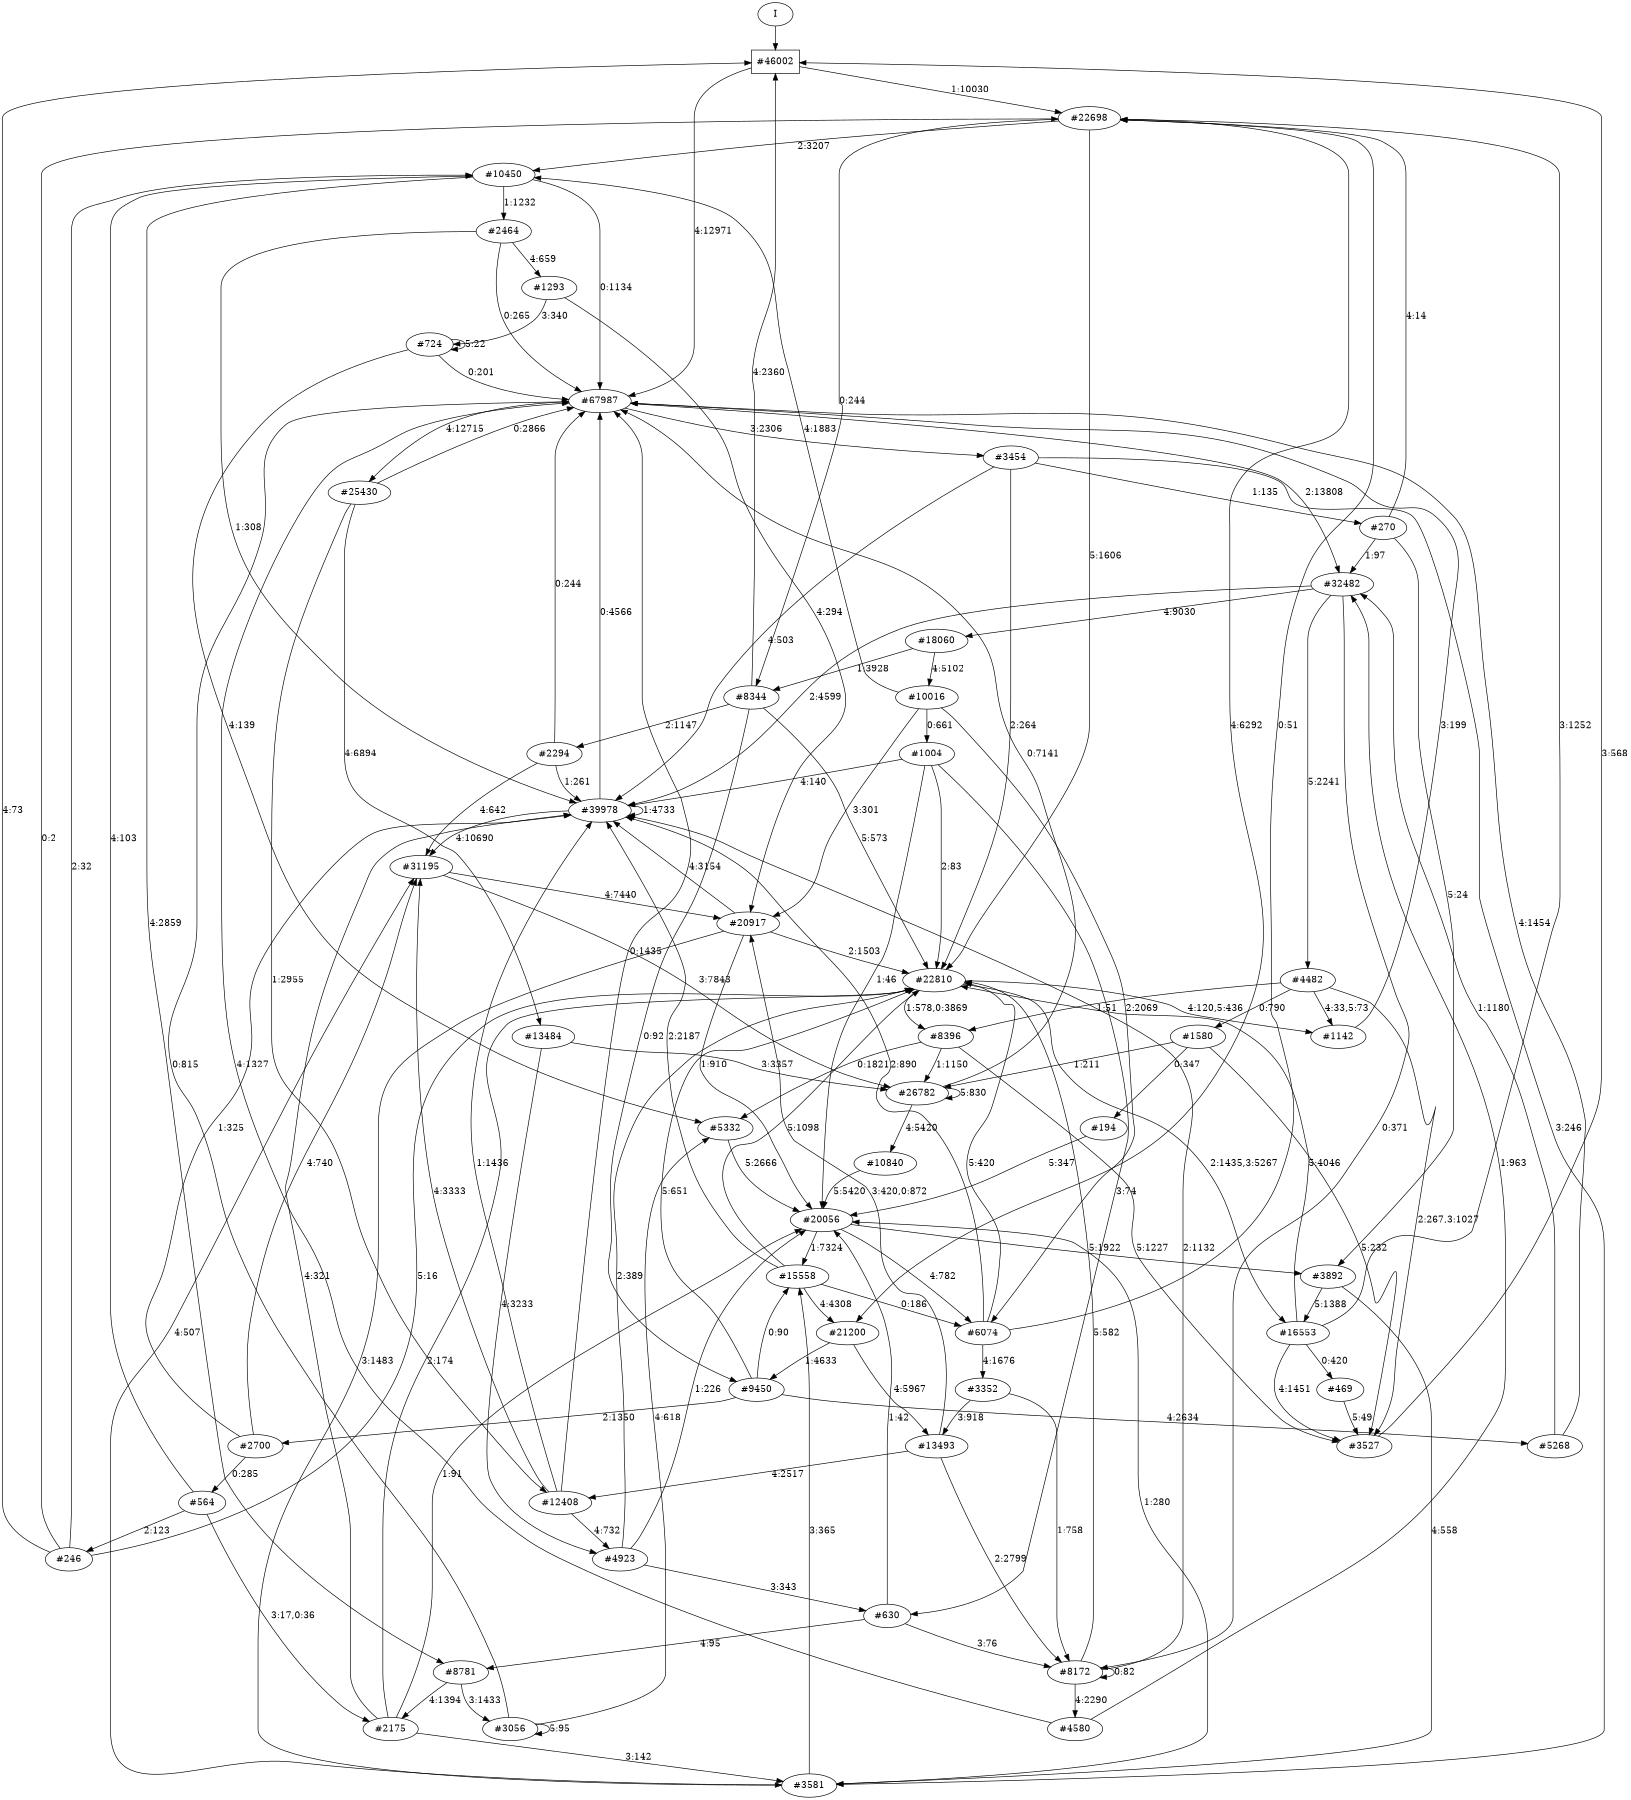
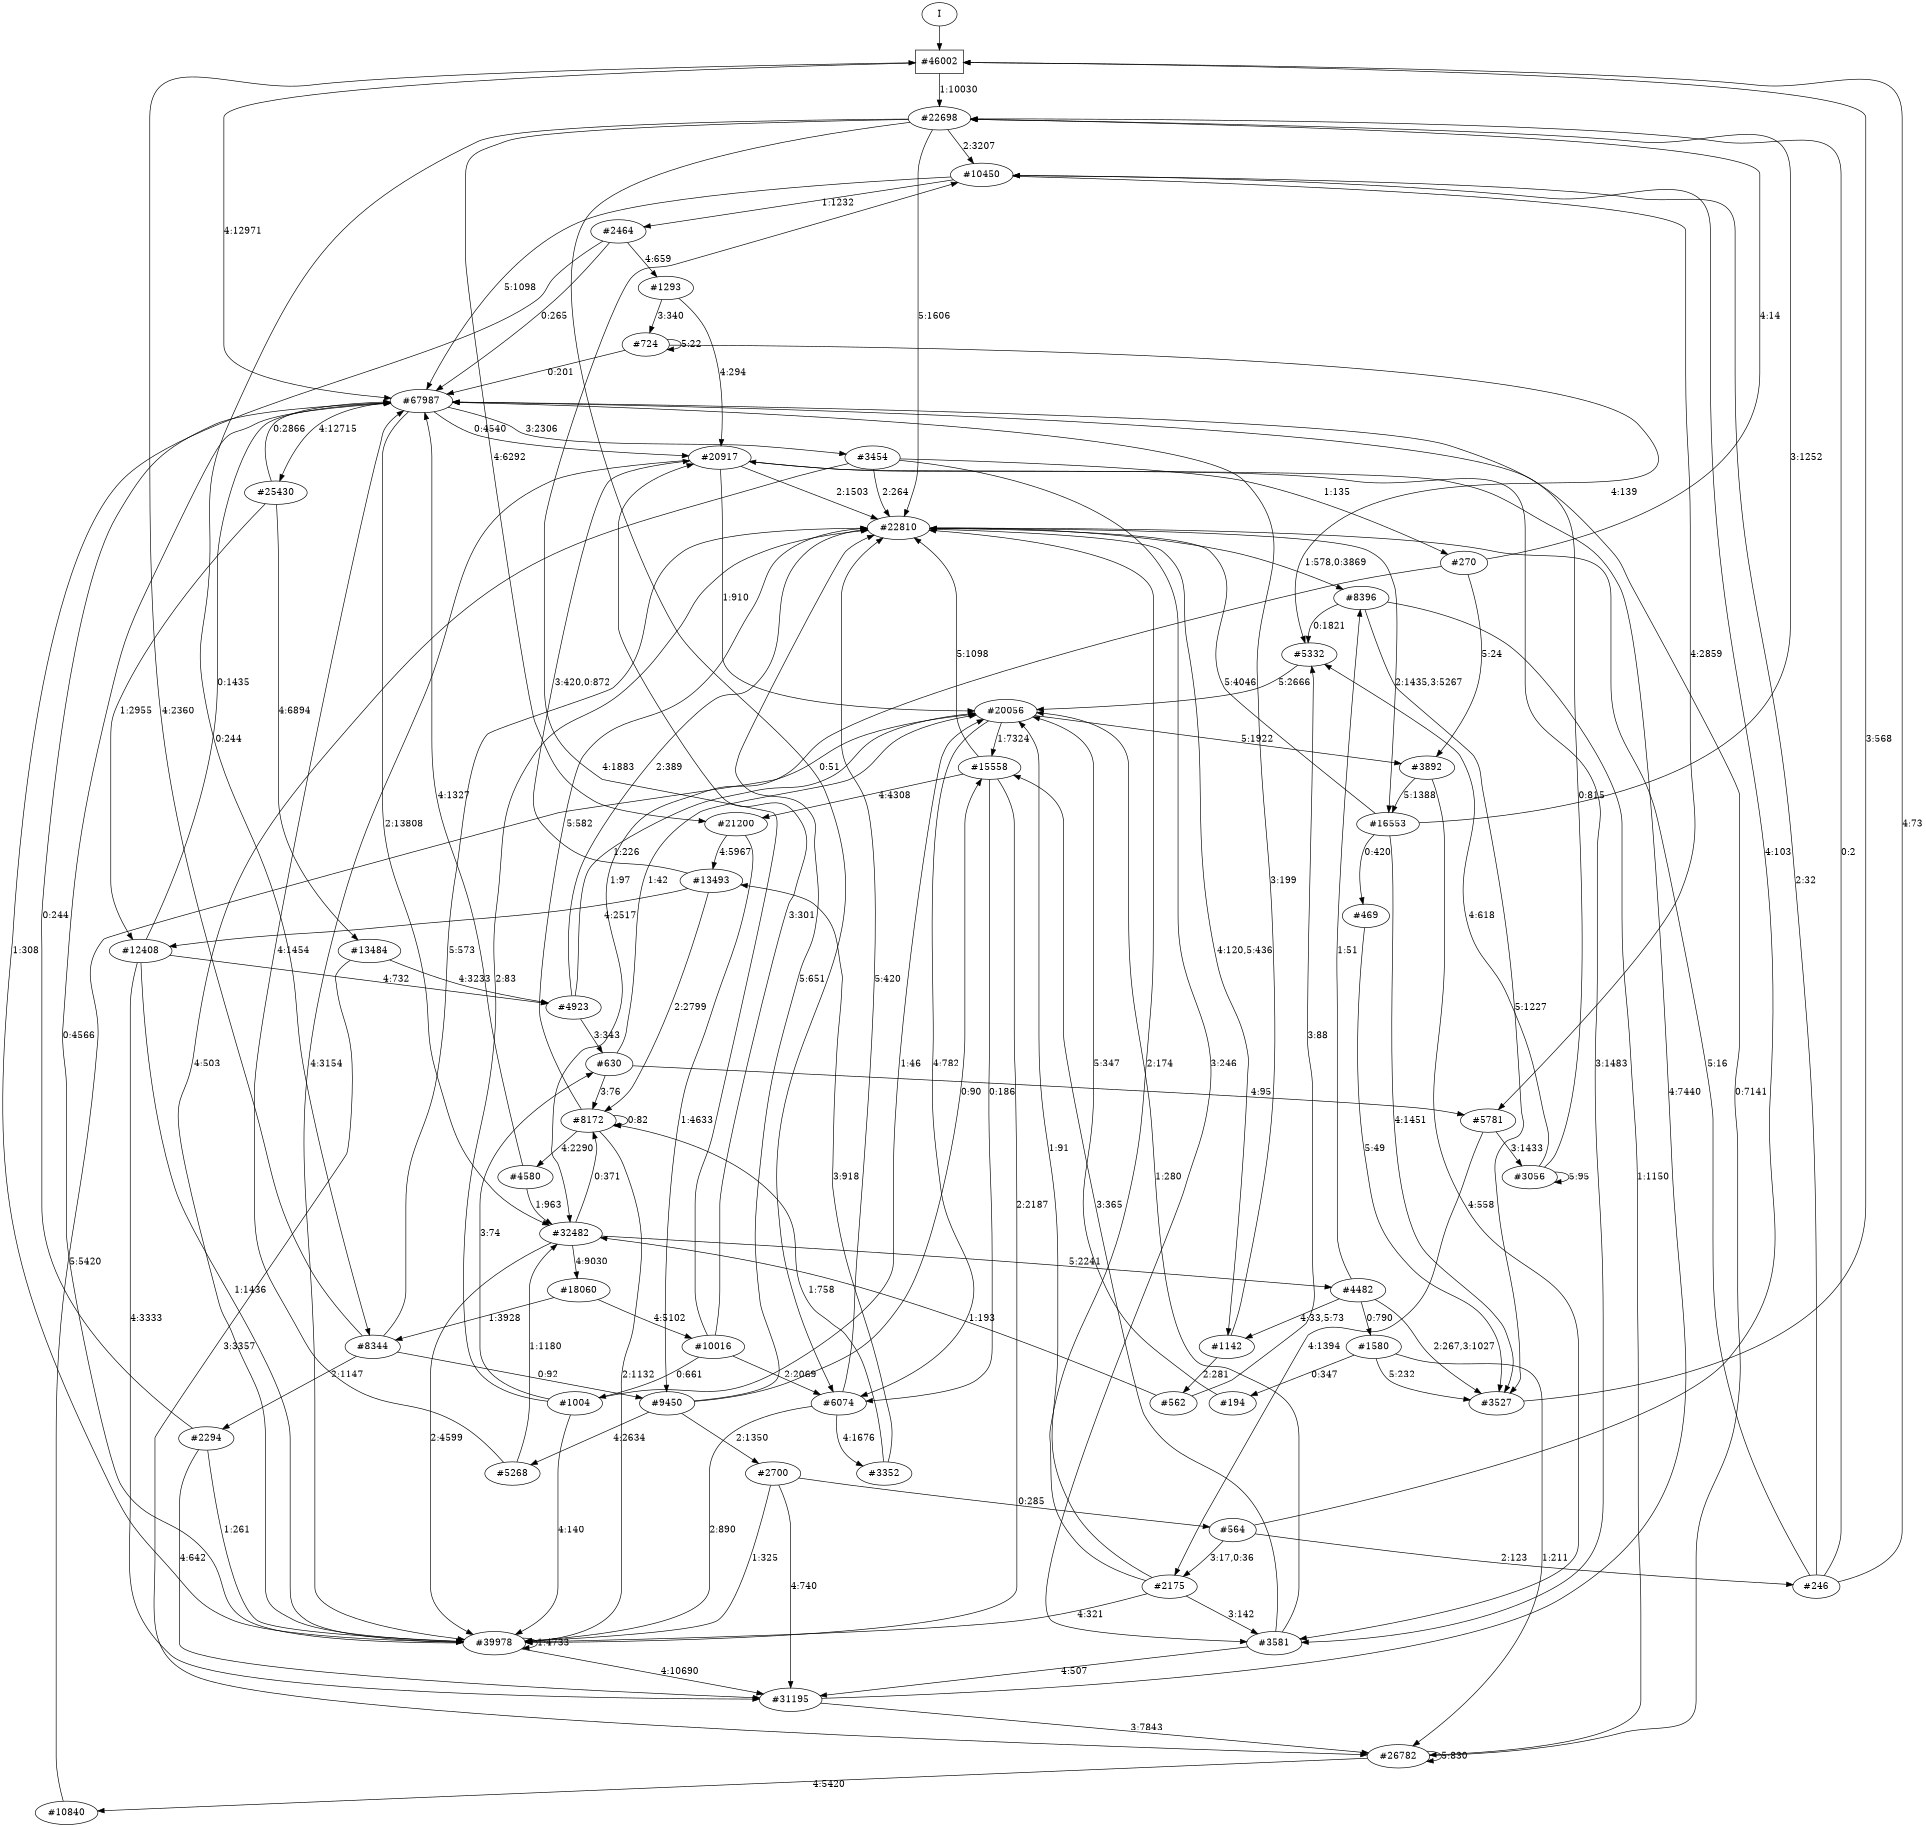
(616, 288) -> (520, 288)
none -> (555, 447)
(1281, 693) -> (695, 654)
none -> (1174, 1403)
(461, 1672) -> (1488, 1121)
